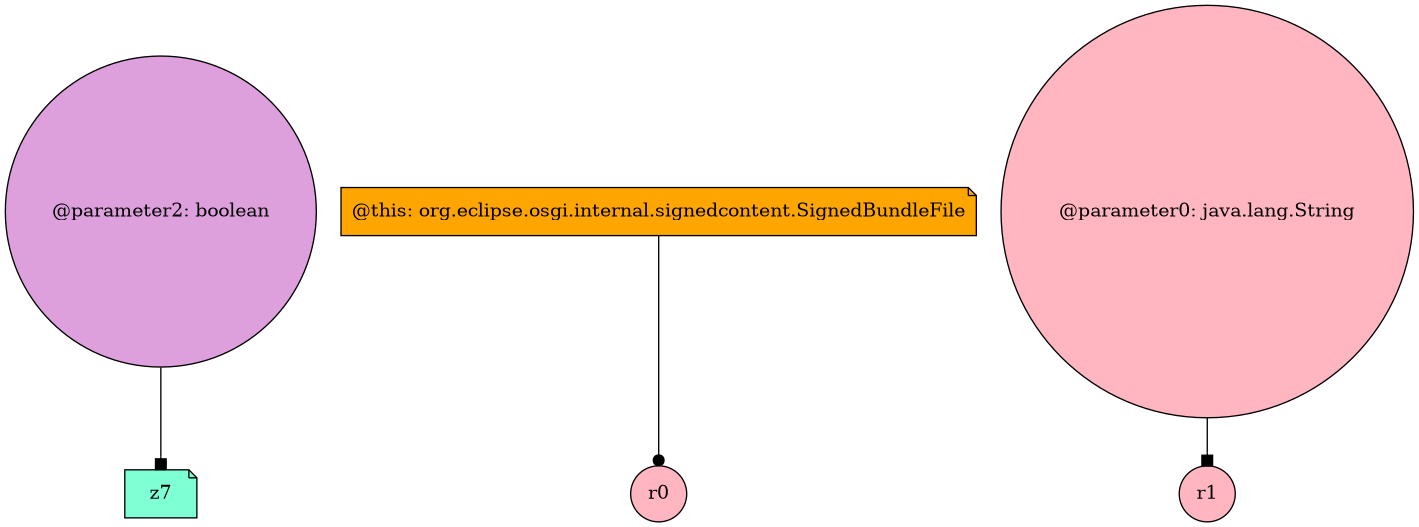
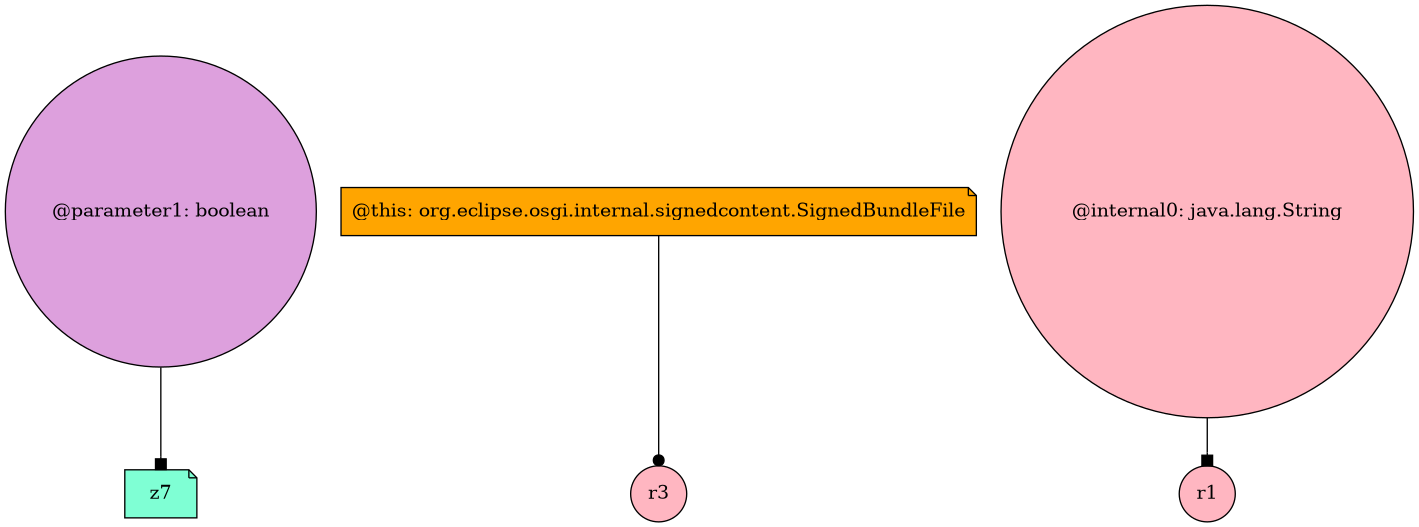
(161, 212) -> (161, 212)
(1207, 212) -> (1207, 212)
(659, 494) -> (659, 494)
